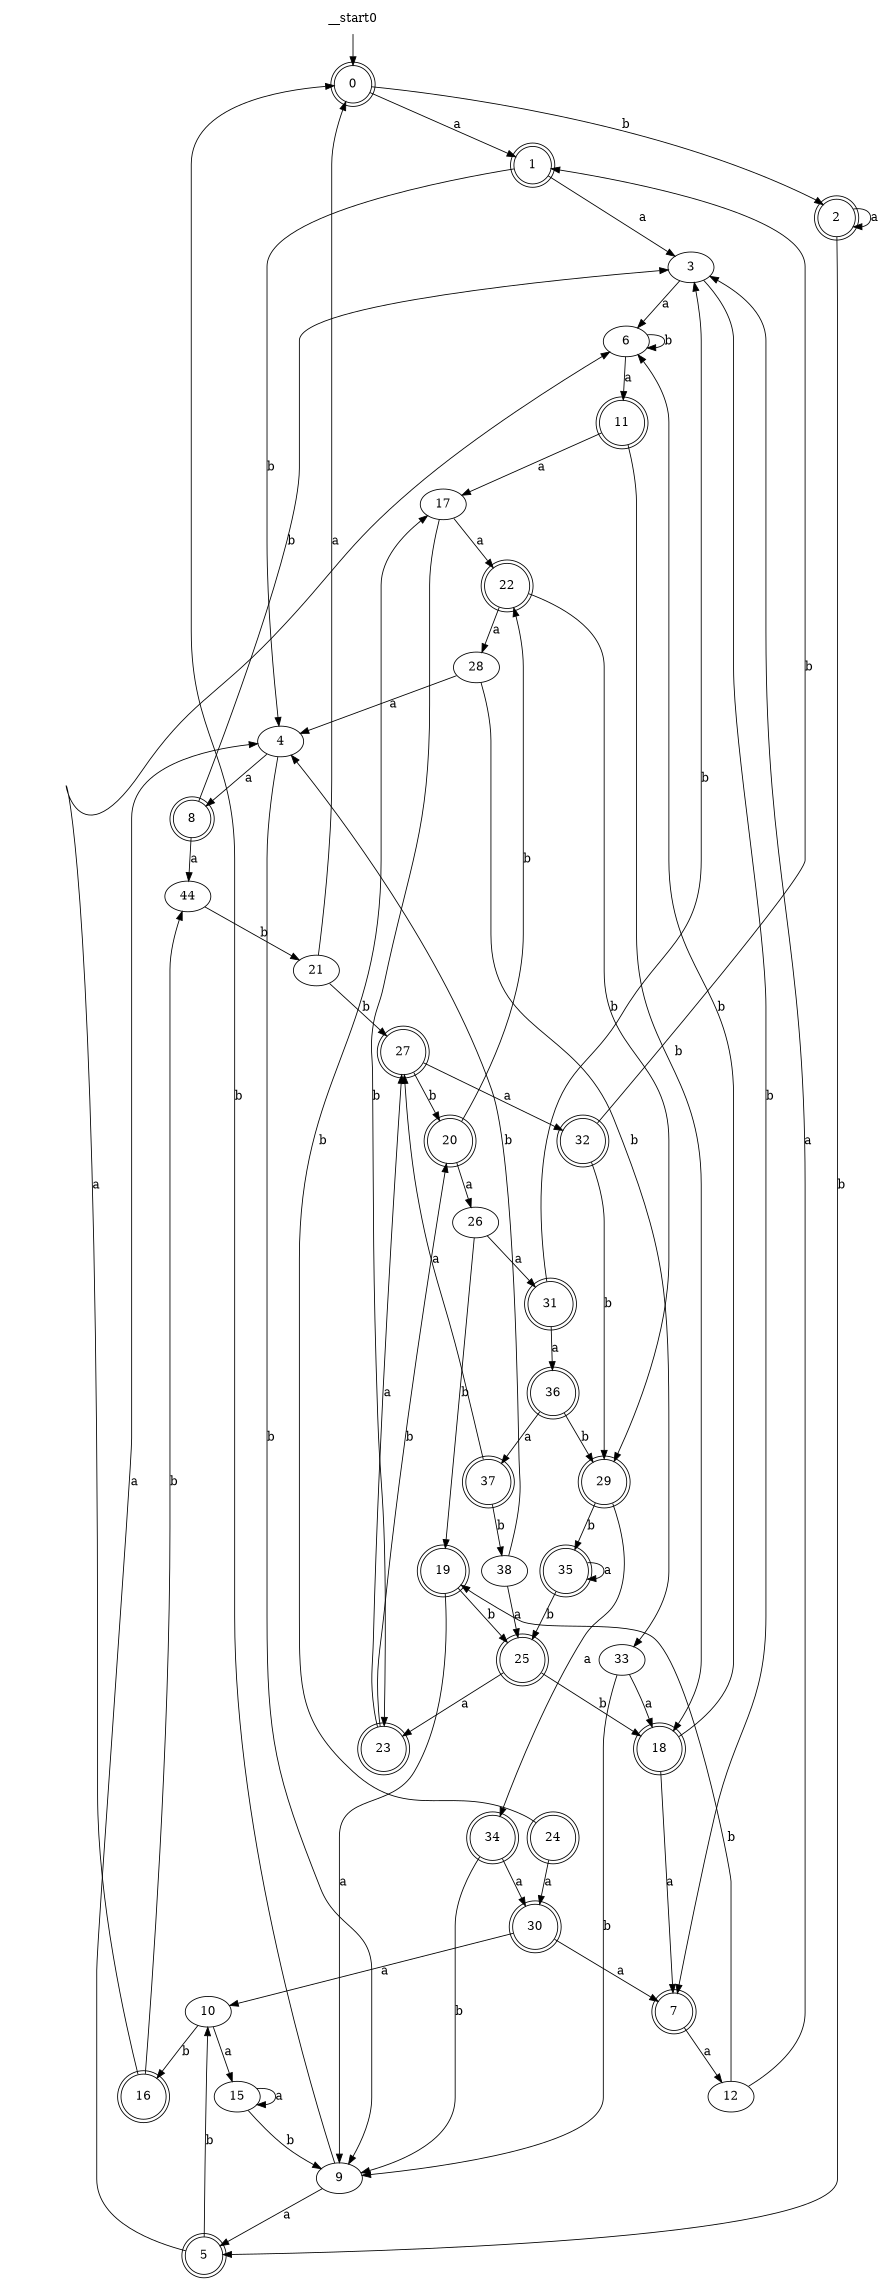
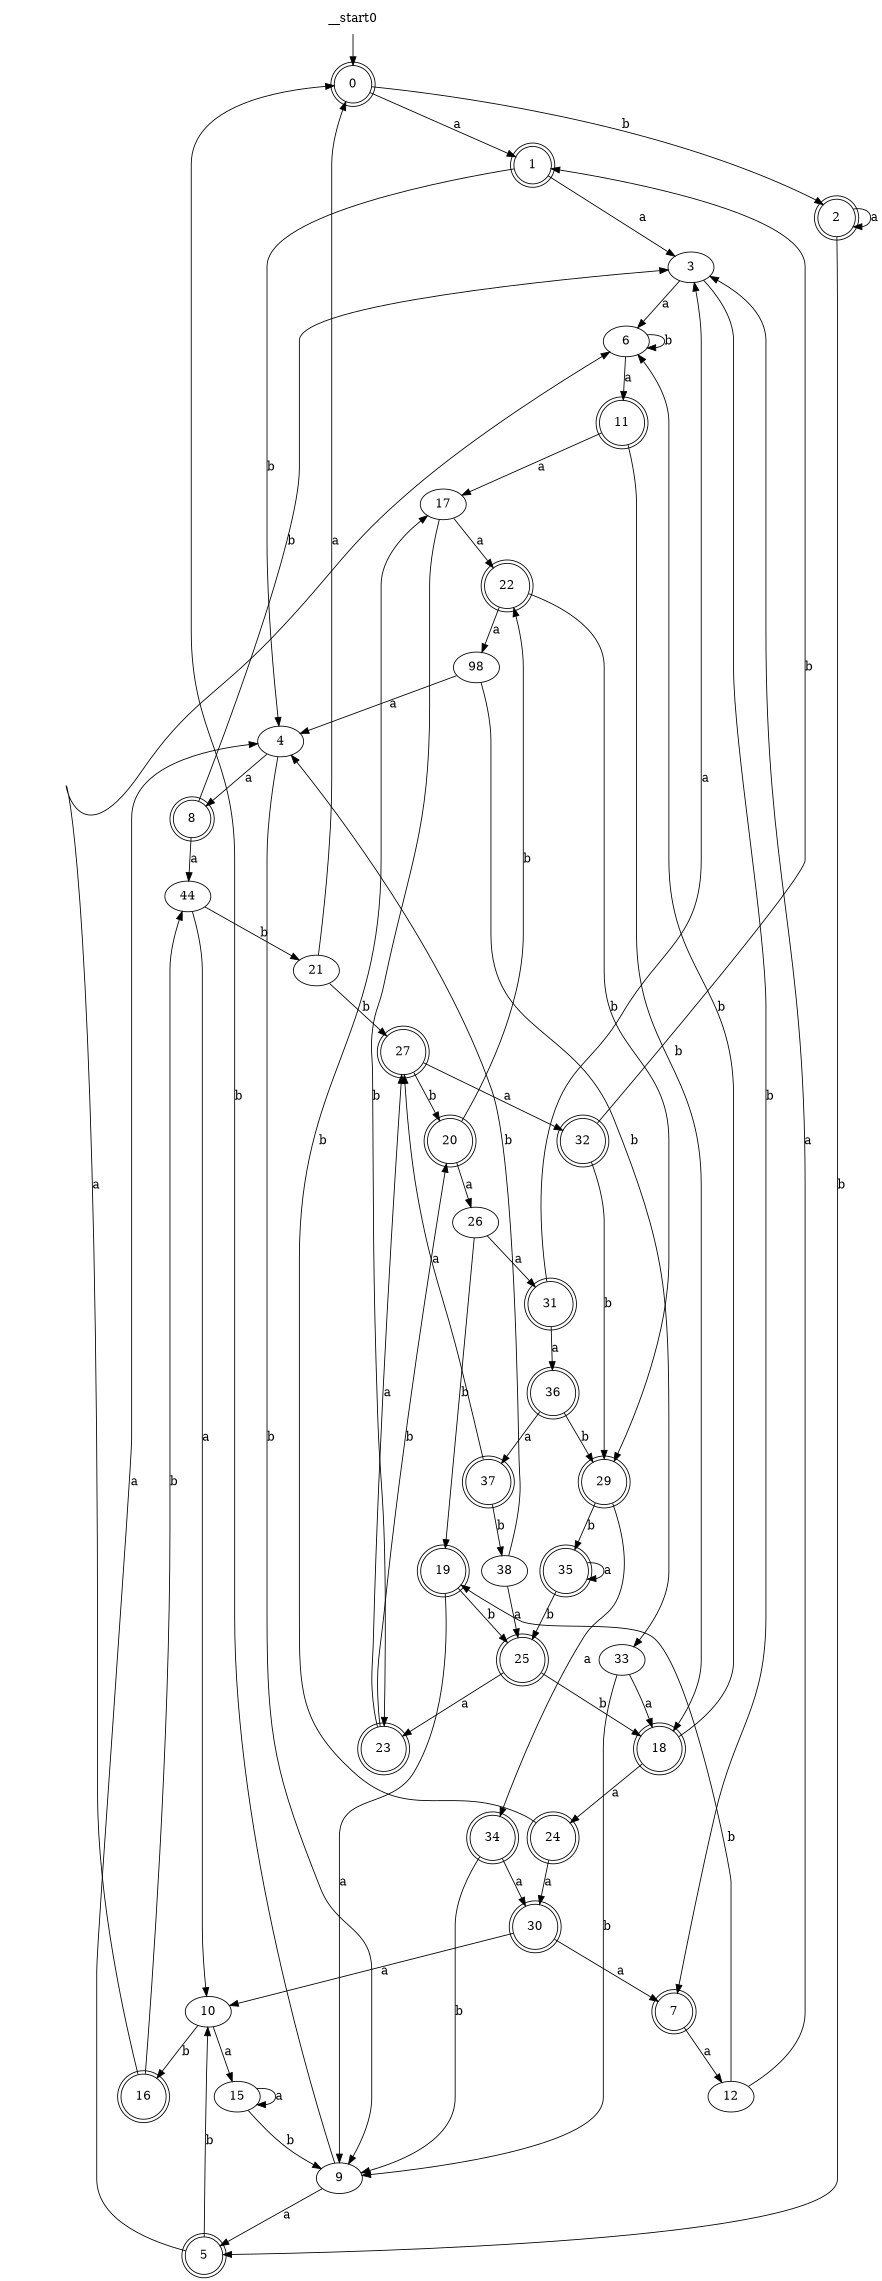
(476, 667) -> (476, 667)
(705, 779) -> (705, 779)
none -> (202, 1449)
(667, 1878) -> (610, 1791)
